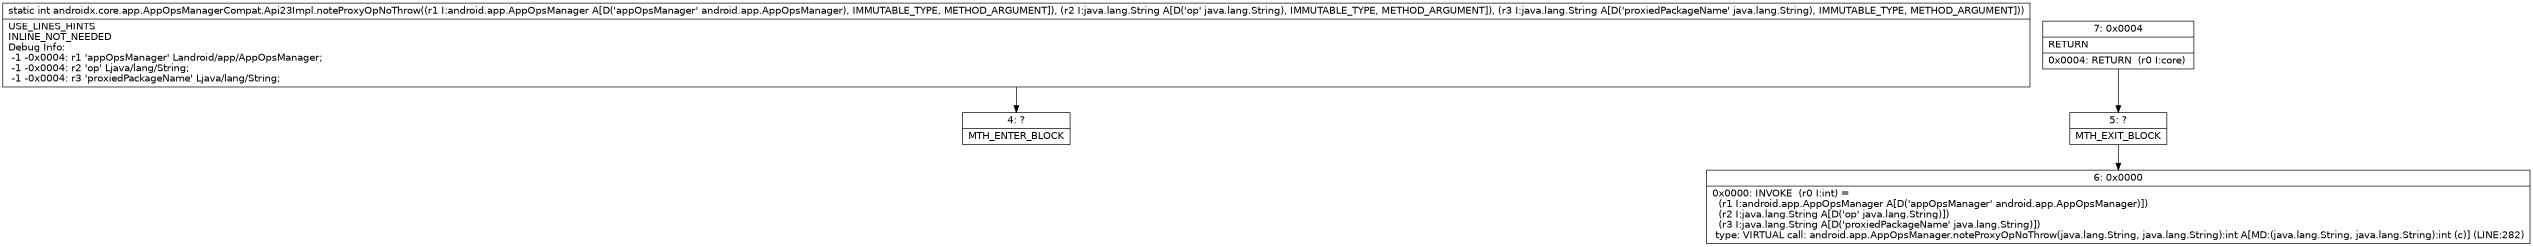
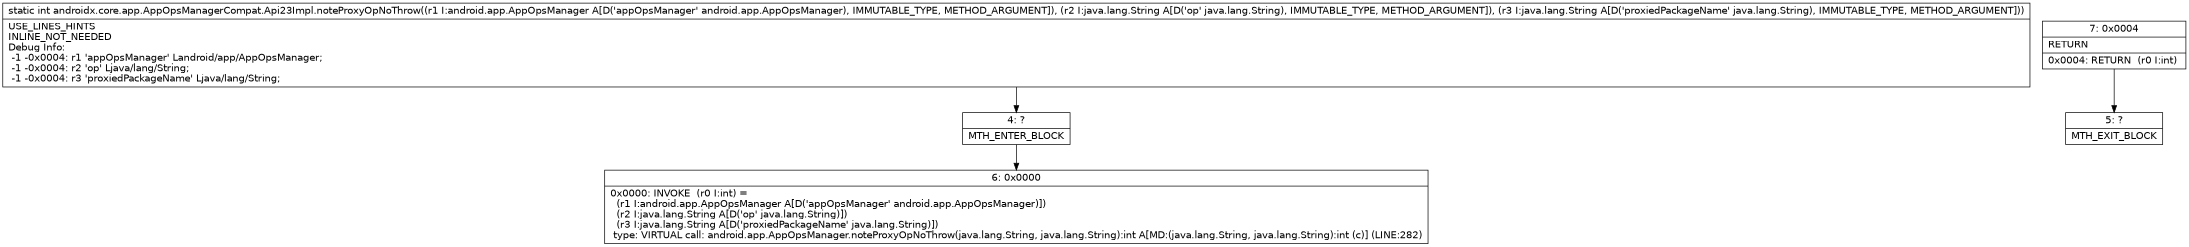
(2118, 61) -> (2114, 61)
(2118, 154) -> (1016, 154)
